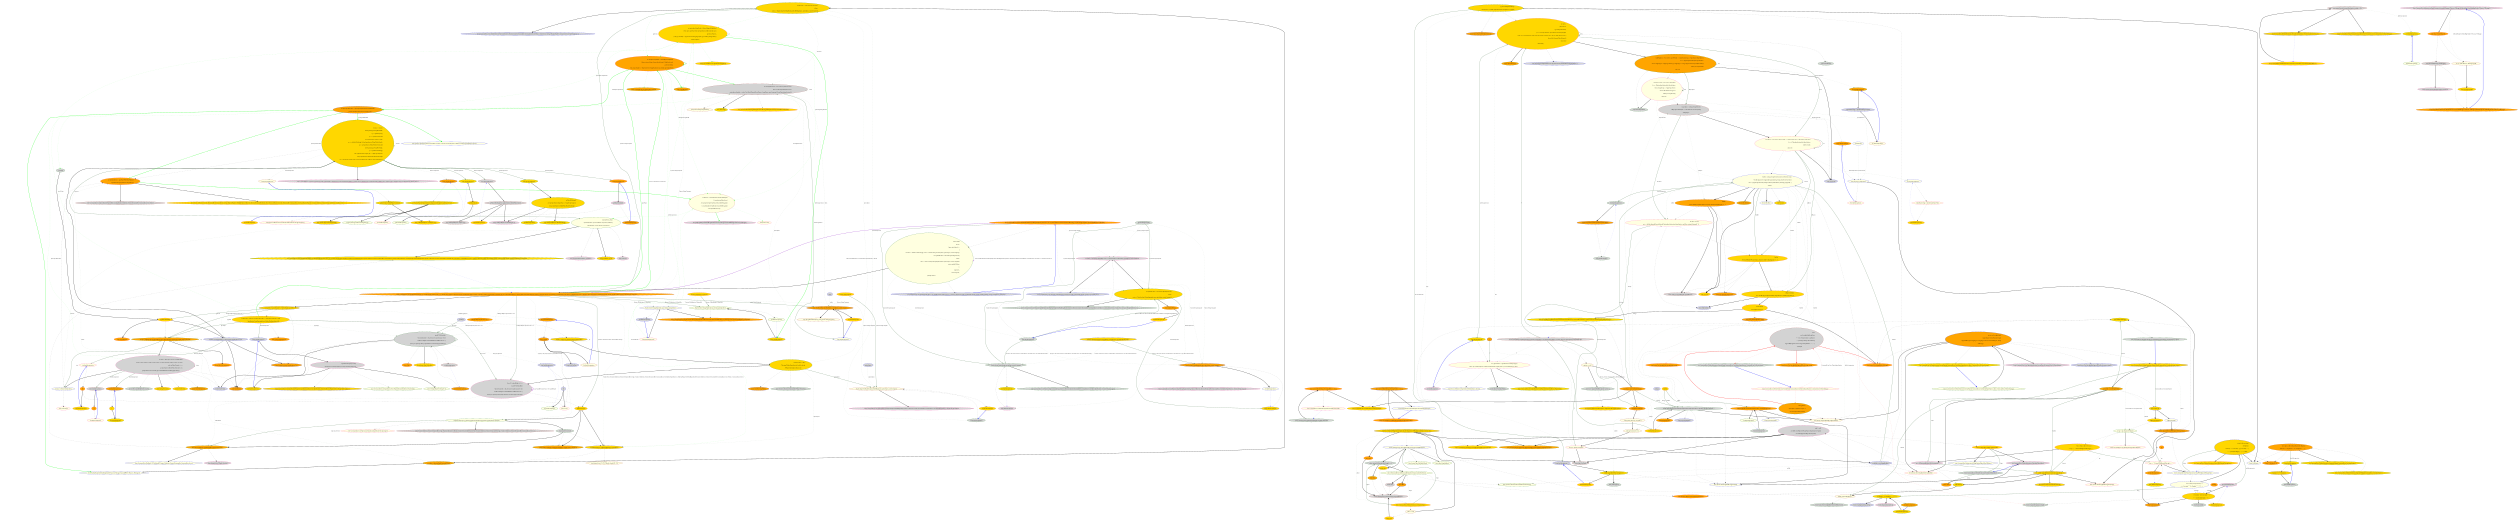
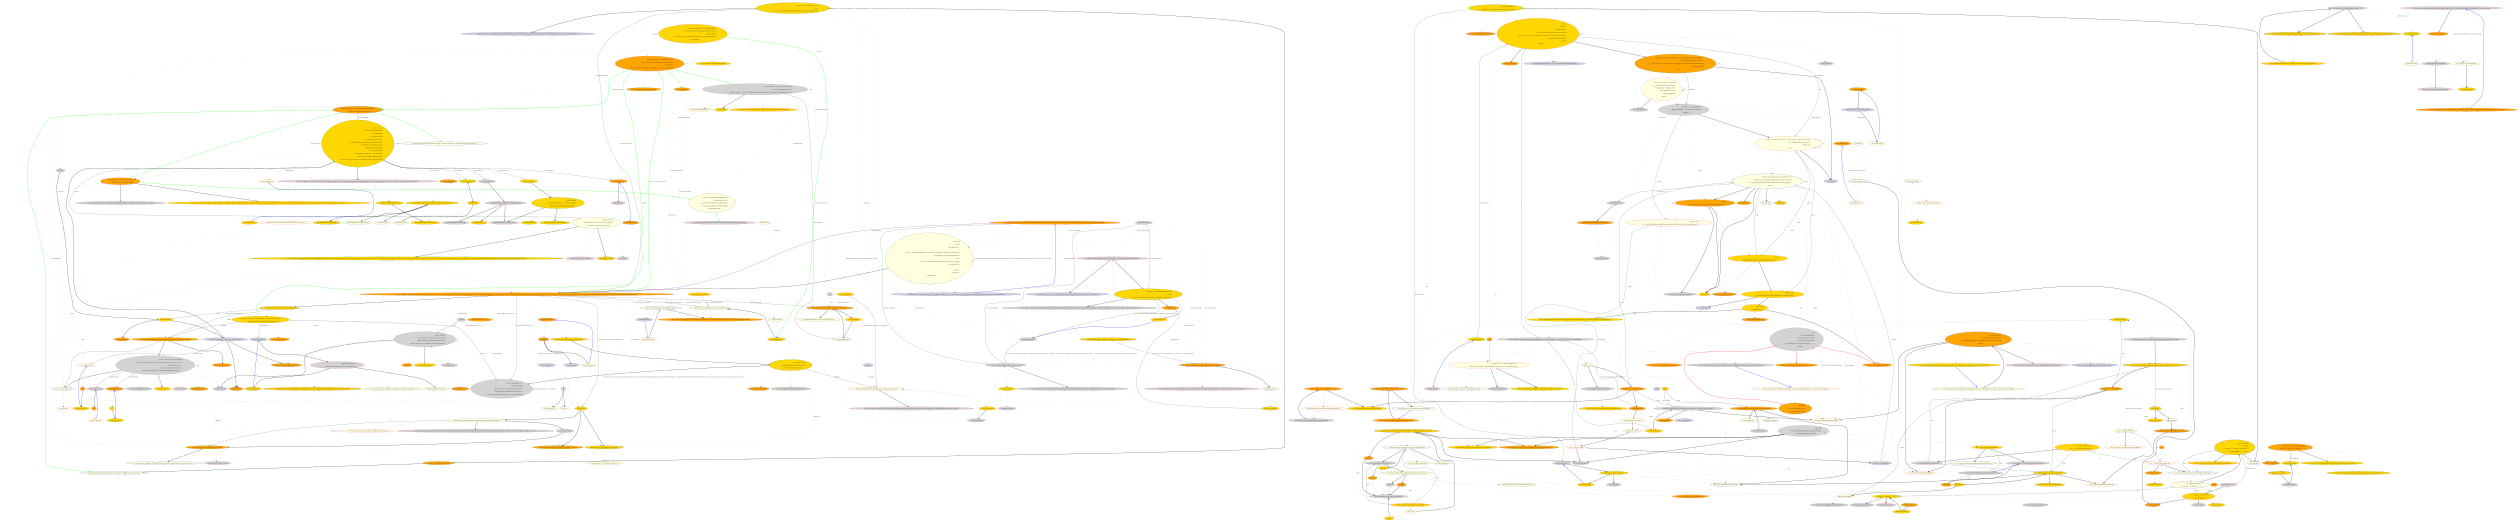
(180, 389) -> (180, 389)
